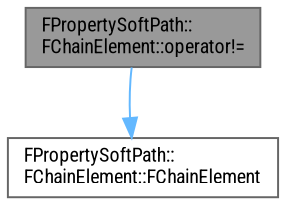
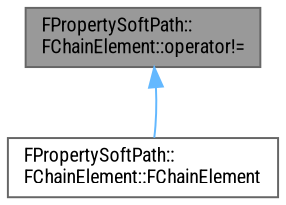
(130, 93) -> (156, 112)
